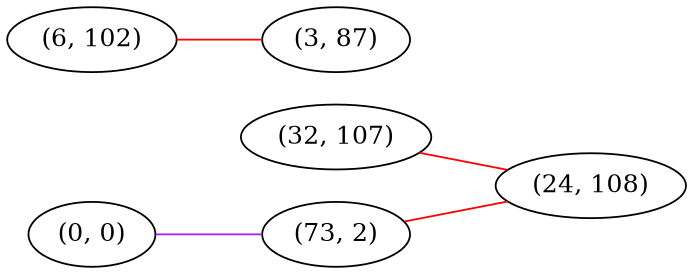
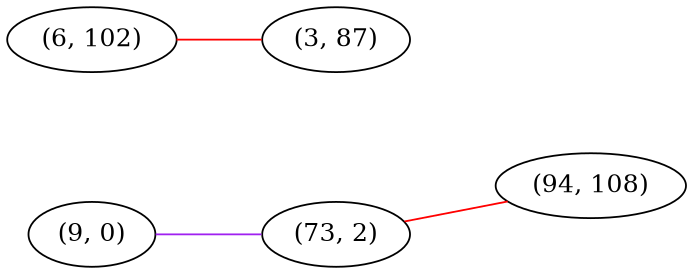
(336, 137) -> none
(591, 186) -> (591, 186)
(92, 234) -> (92, 234)
